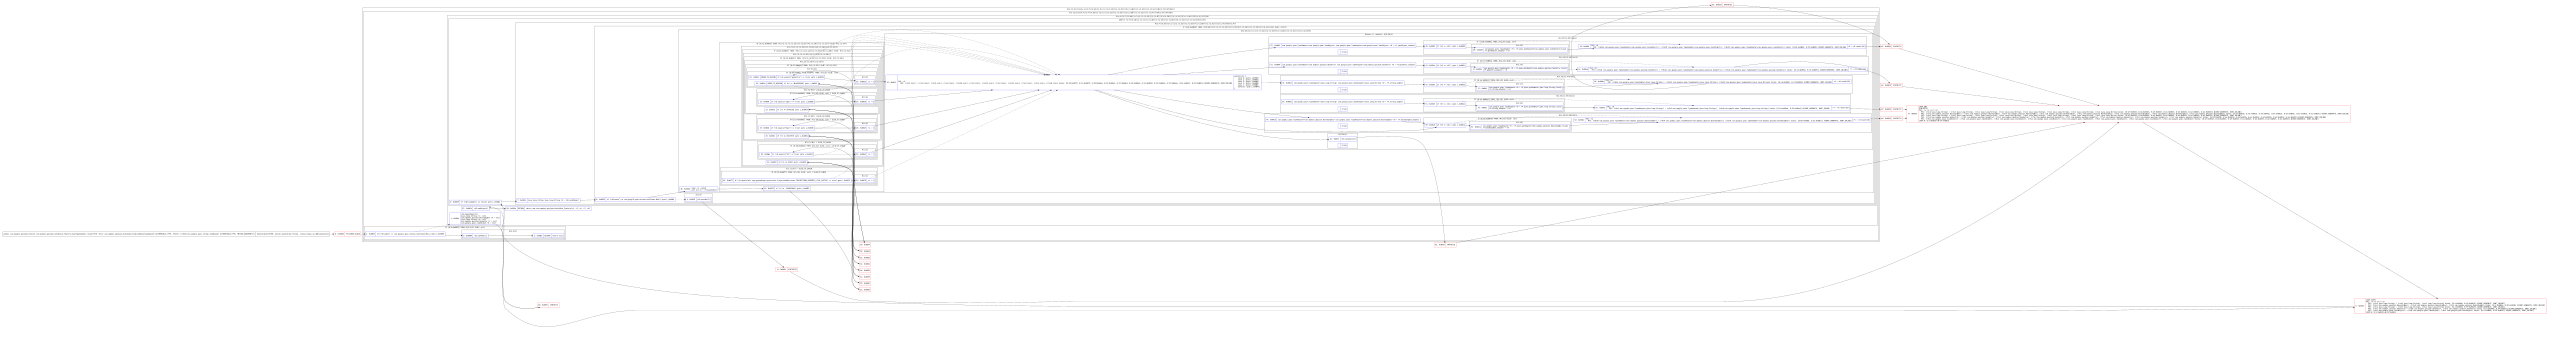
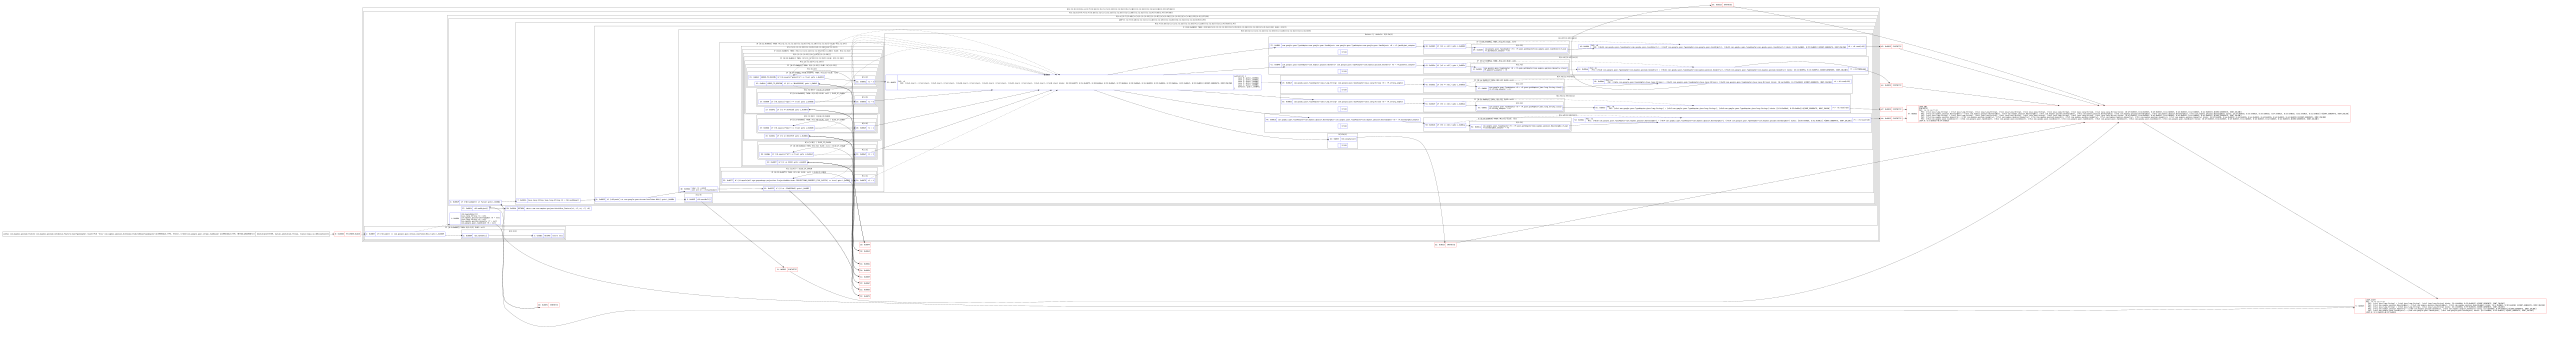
(1810, 14) -> (1921, 47)
(1263, 130) -> (1245, 95)
(865, 258) -> none
none -> (865, 296)
